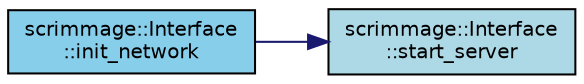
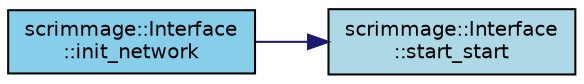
(452, 42) -> (452, 42)
